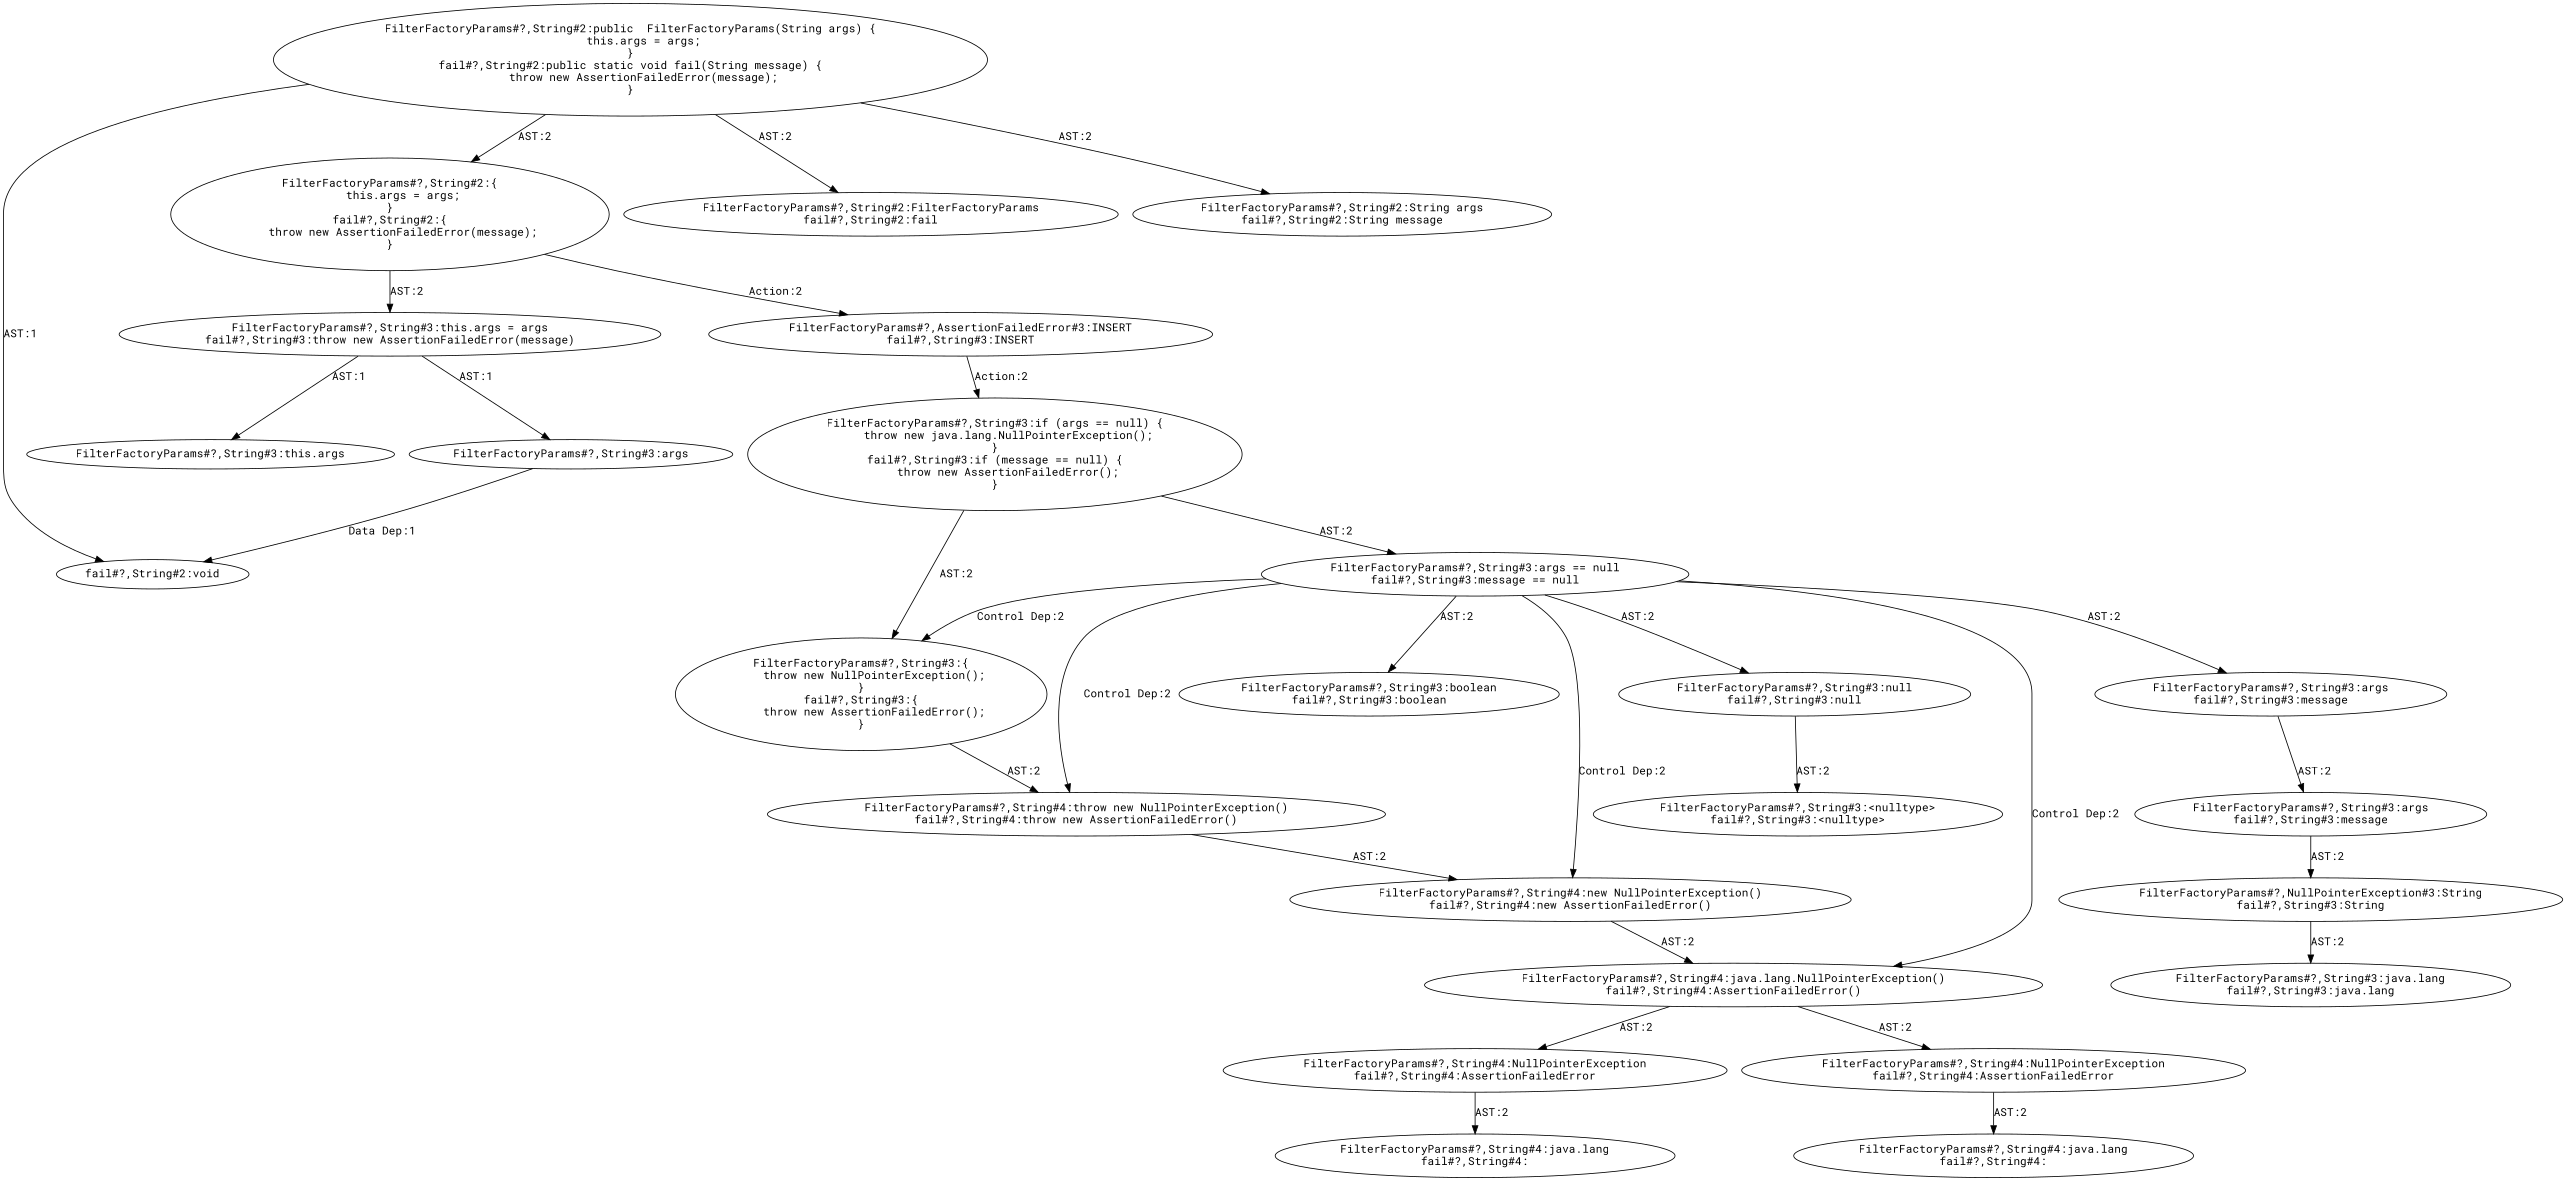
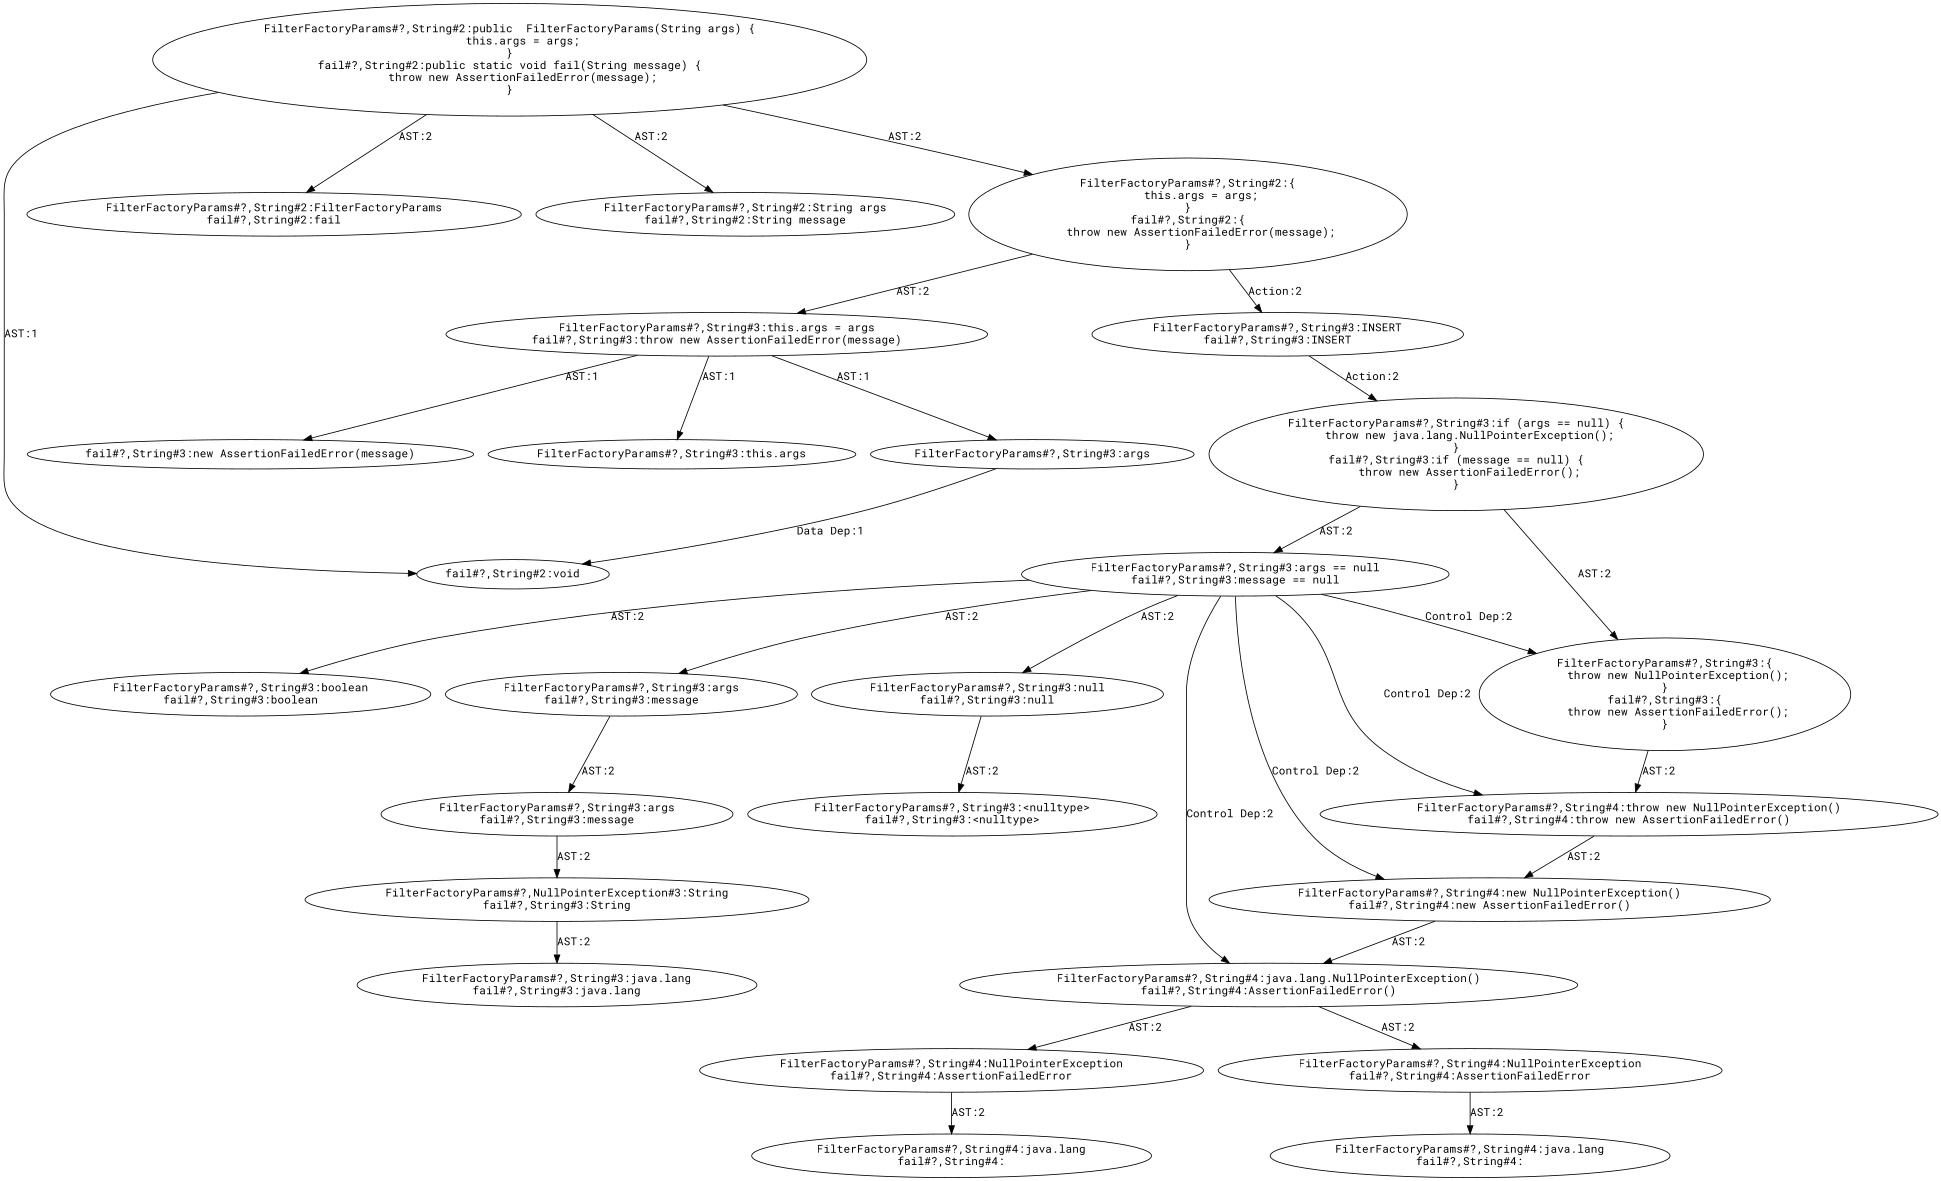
(961, 334) -> (1278, 334)
none -> (250, 454)
